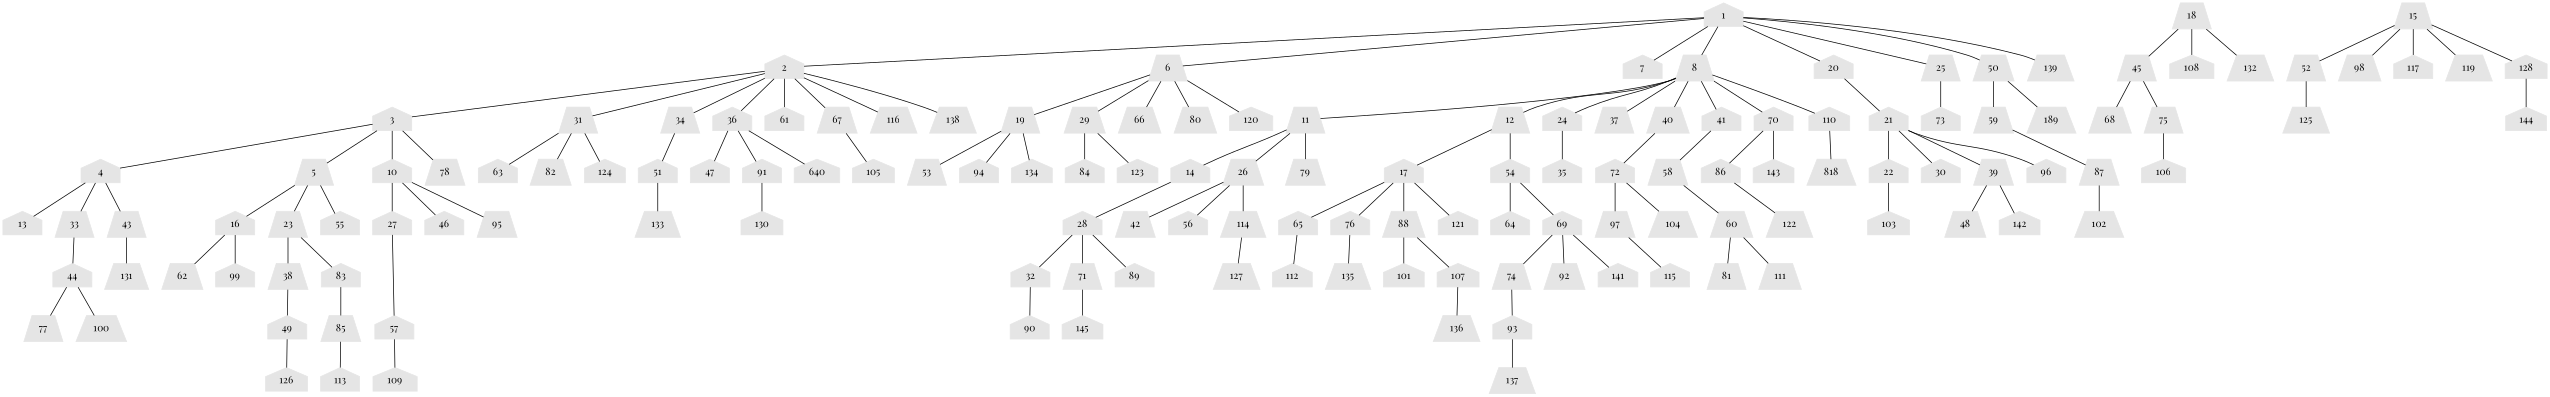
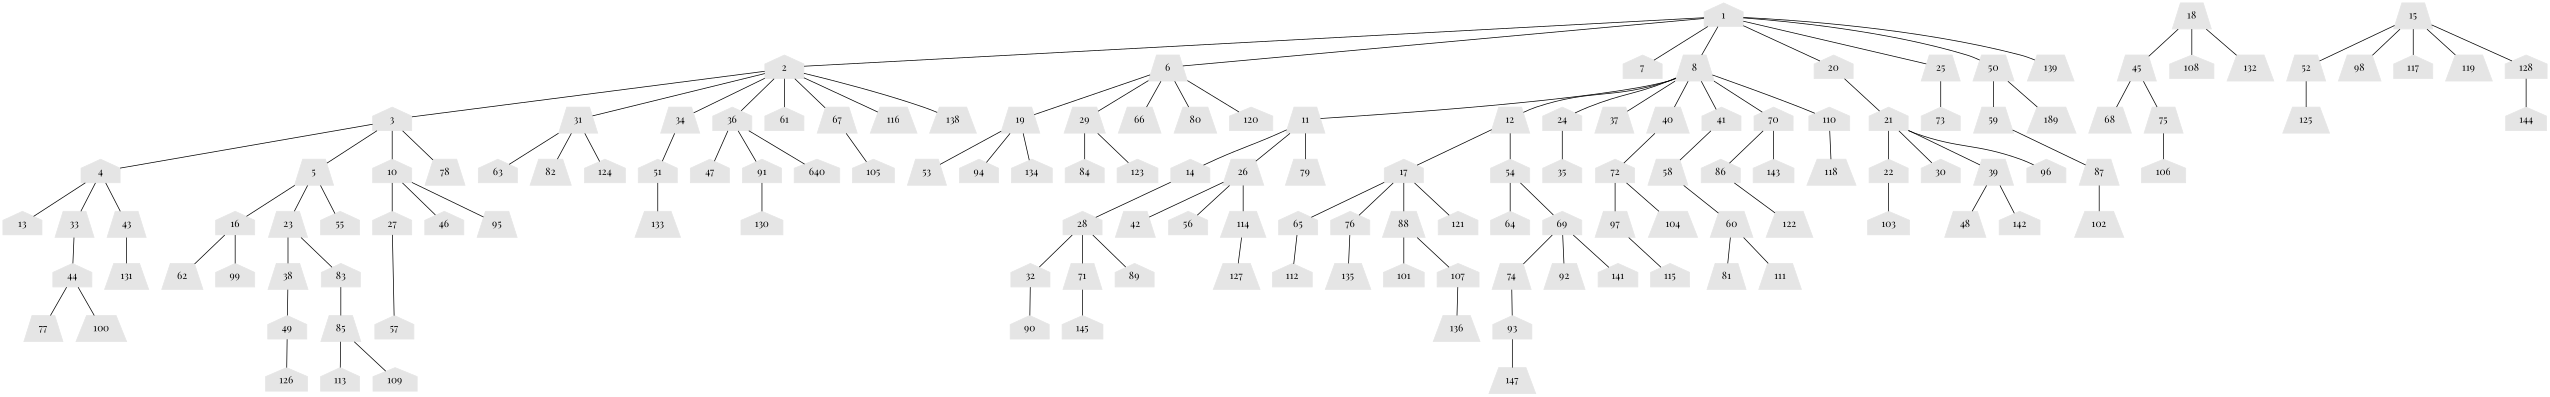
(1831, 172) -> (1831, 172)
(395, 353) -> (370, 356)
(1512, 381) -> (1512, 381)
